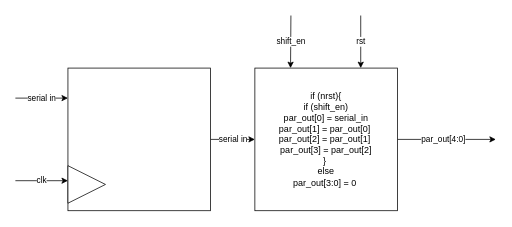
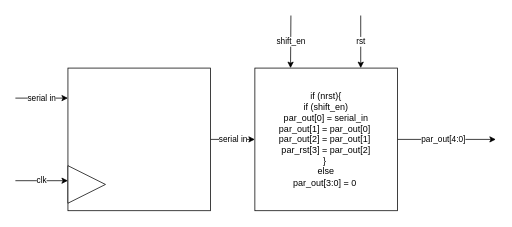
(326, 139) -> (326, 139)
